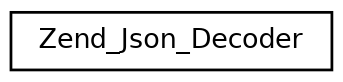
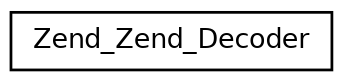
(171, 41) -> (171, 41)
